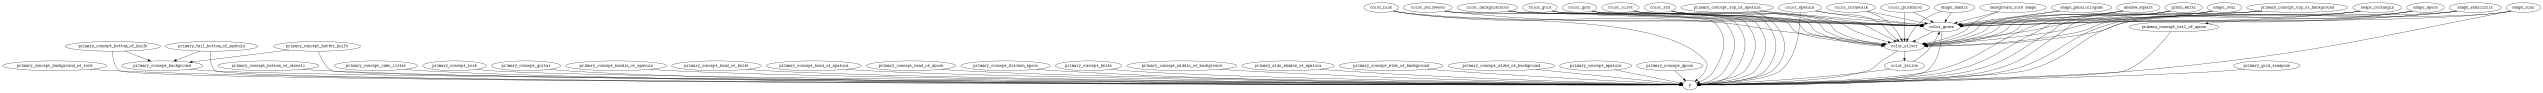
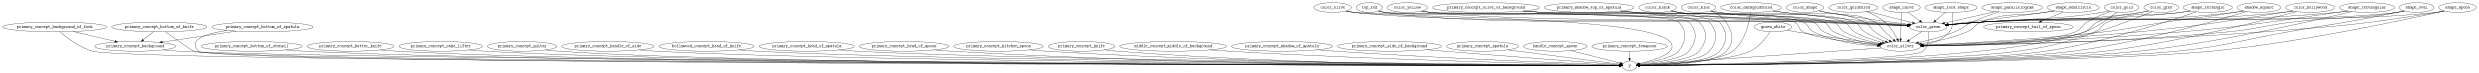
(1660, 8) -> (1369, 8)
(1727, 8) -> (1589, 8)
(1800, 8) -> (1658, 8)
(1851, 8) -> (1805, 8)
(1955, 8) -> (1901, 8)
(2013, 8) -> (1951, 8)
(2297, 8) -> (1486, 8)
(2523, 8) -> (2367, 8)
(2066, 19) -> none
(212, 46) -> (262, 27)
(1904, 55) -> (1653, 13)
(241, 56) -> (94, 36)
(455, 66) -> none
(616, 66) -> (608, 46)
(716, 66) -> (706, 46)
(1182, 66) -> (1173, 46)
(1288, 66) -> (1282, 46)
(1501, 66) -> none
(1670, 66) -> (1555, 46)
(2267, 66) -> (1630, 46)
(1943, 80) -> none
